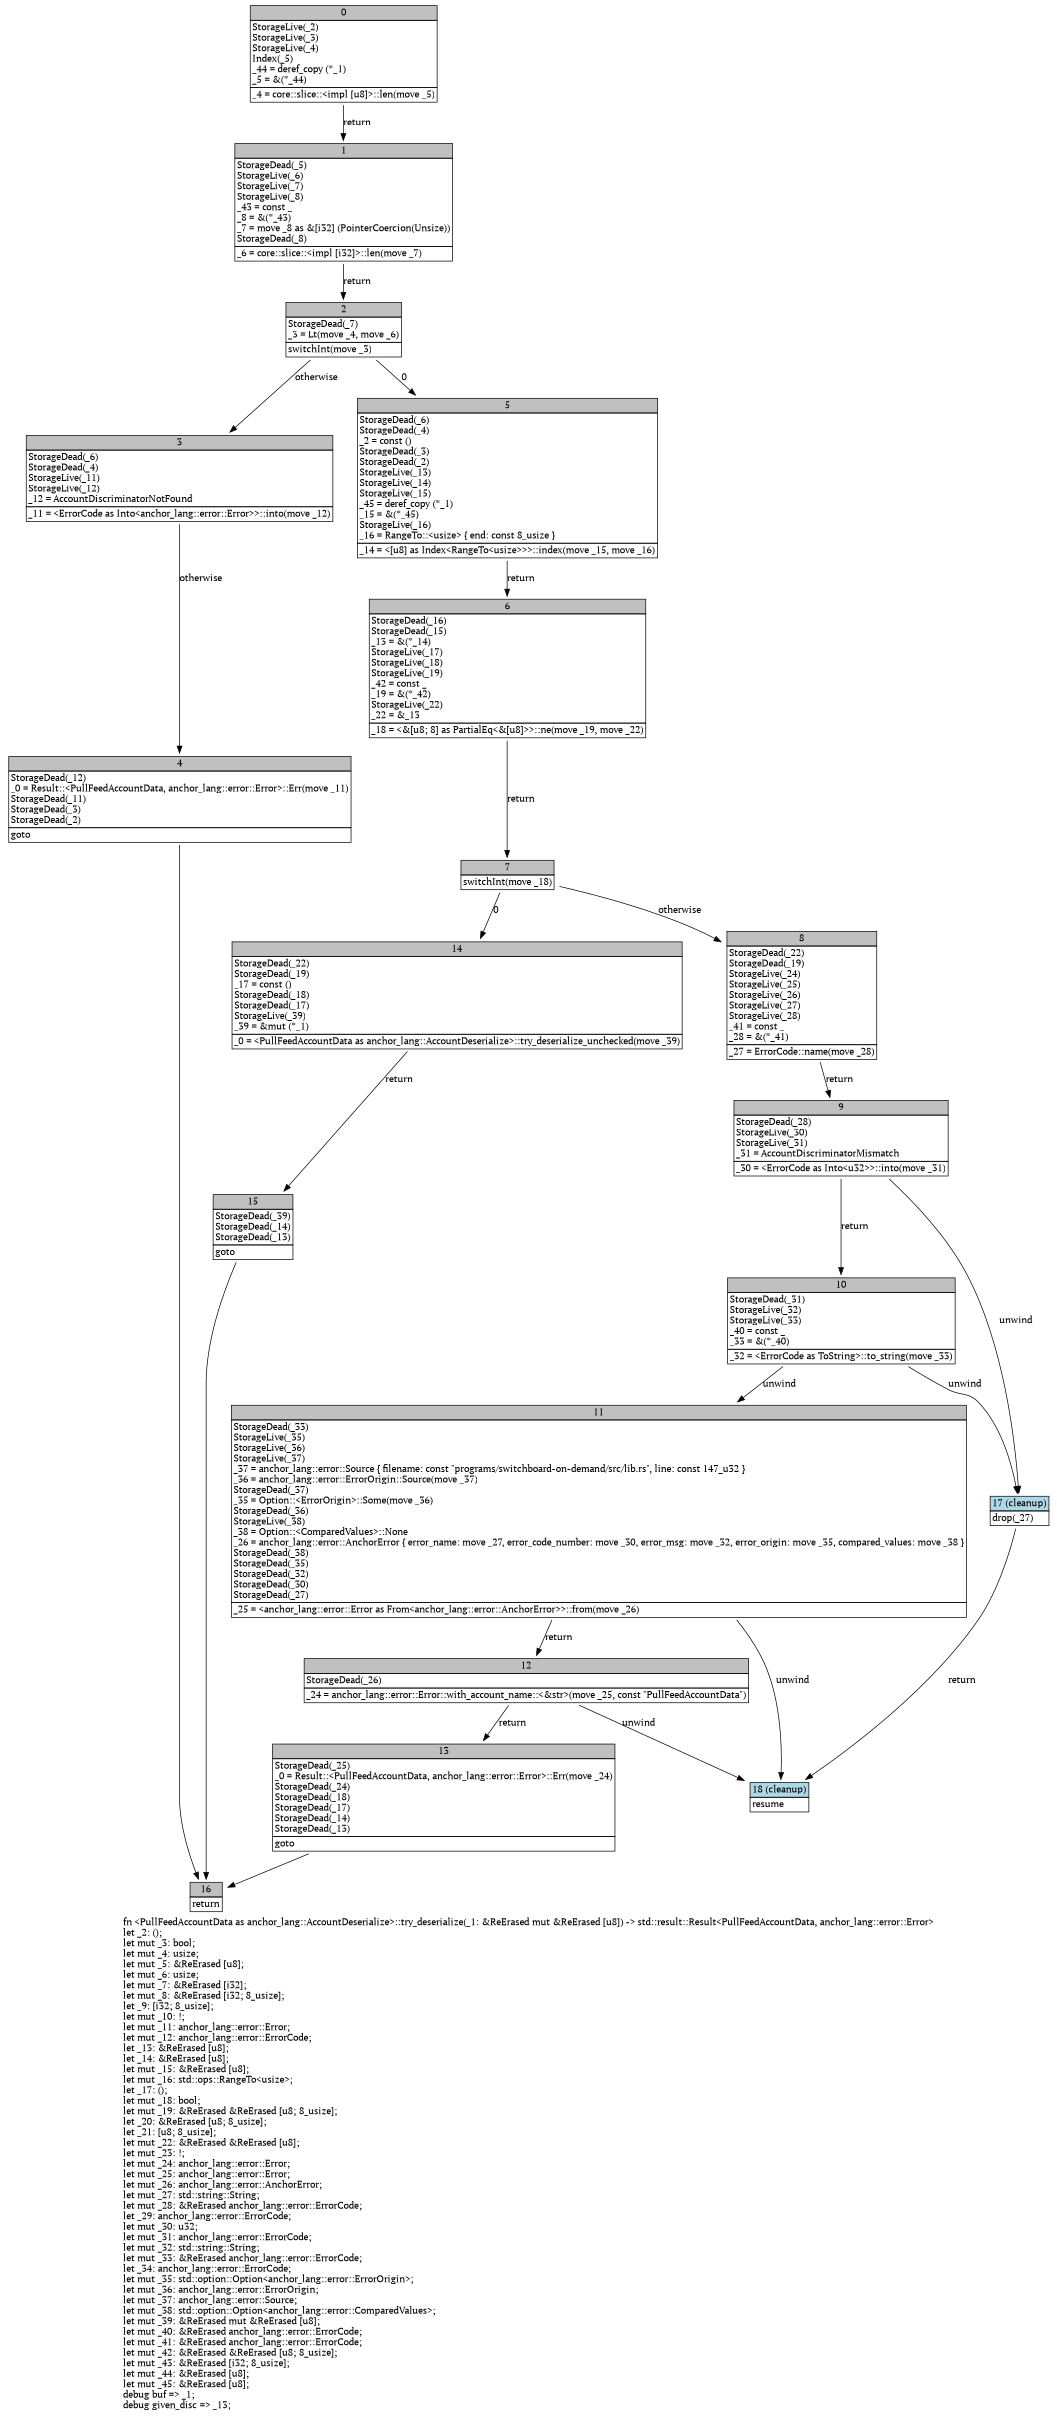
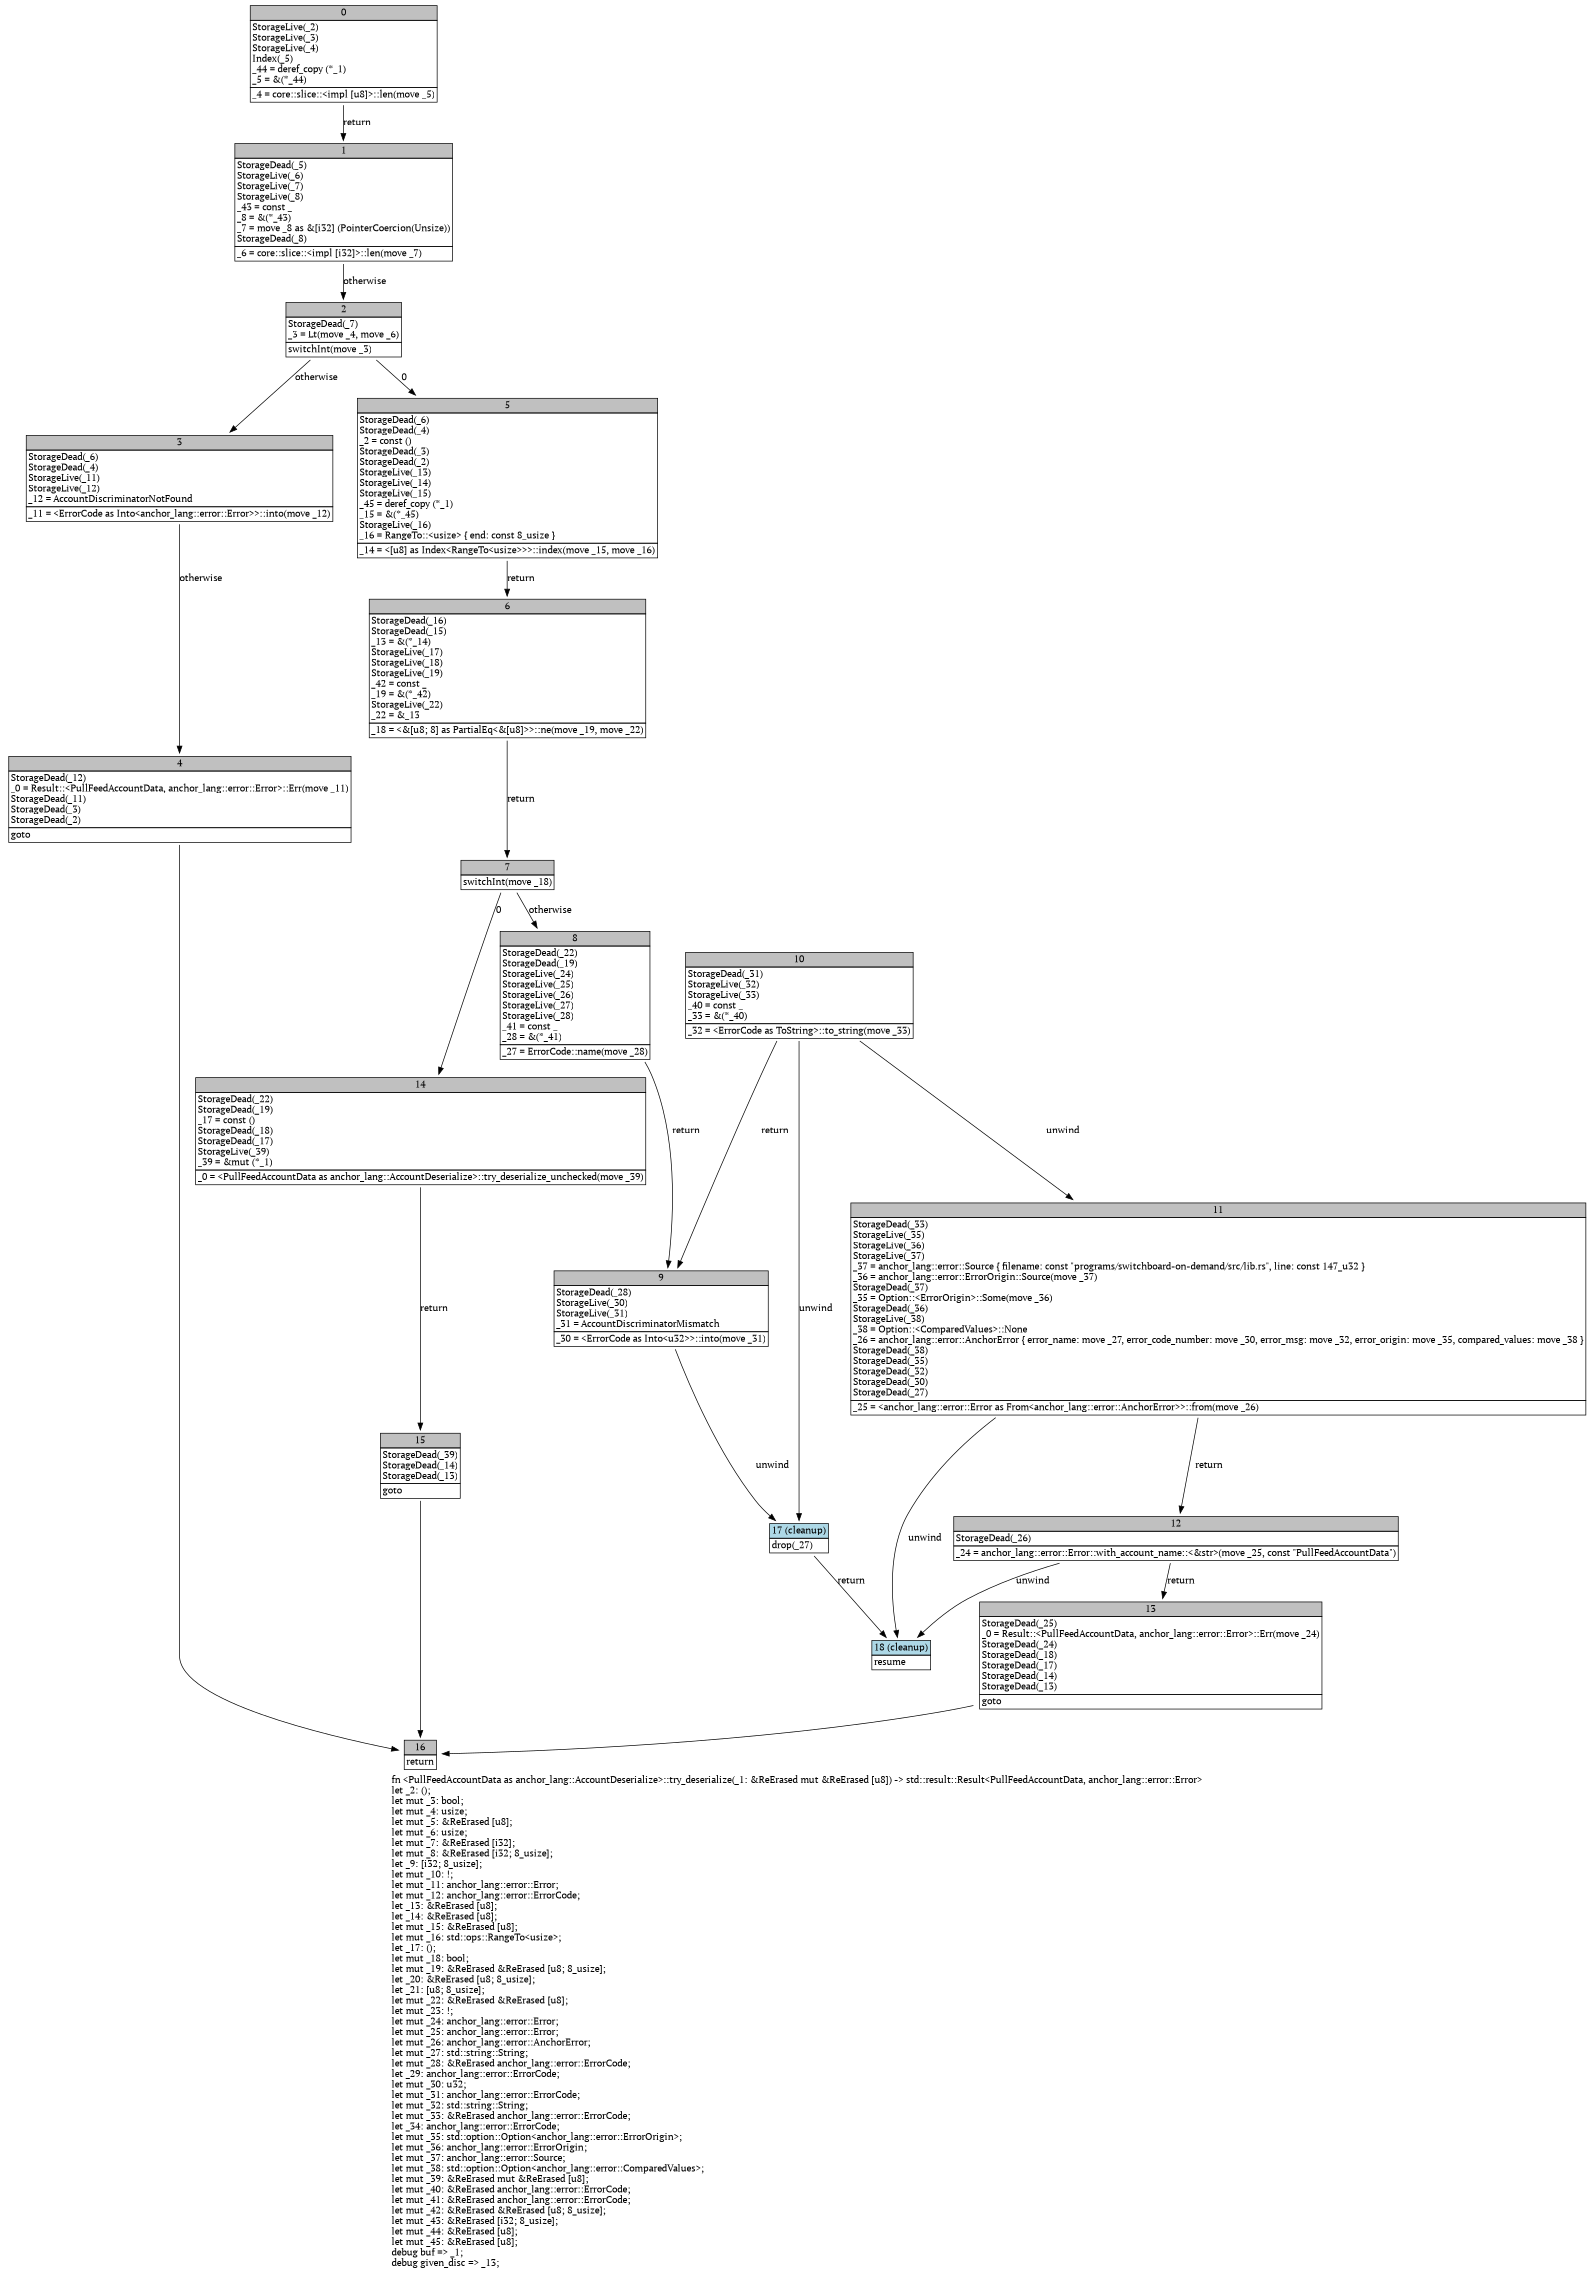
(357, 282) -> (365, 282)
(841, 1223) -> (728, 1151)
